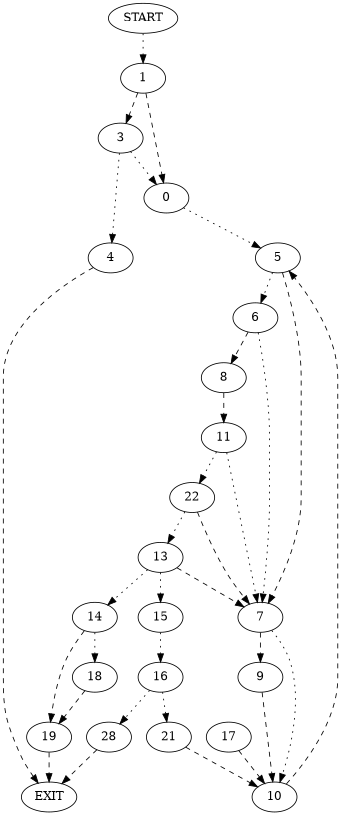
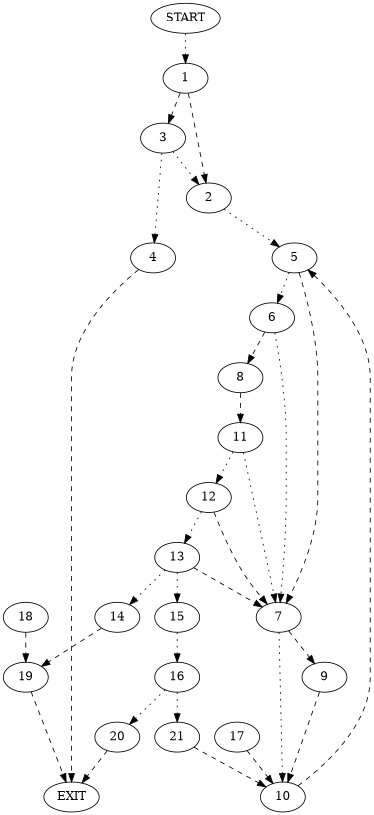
(166, 198) -> (209, 198)
(192, 498) -> (209, 498)
(95, 643) -> none
(109, 737) -> (117, 737)
